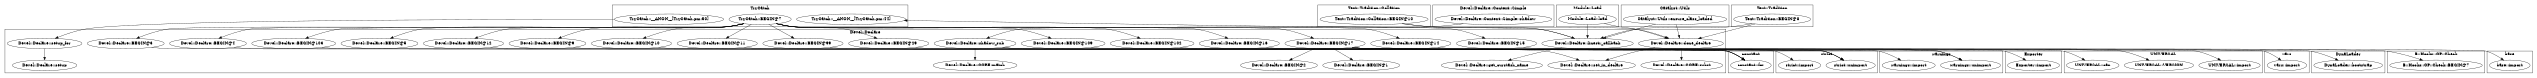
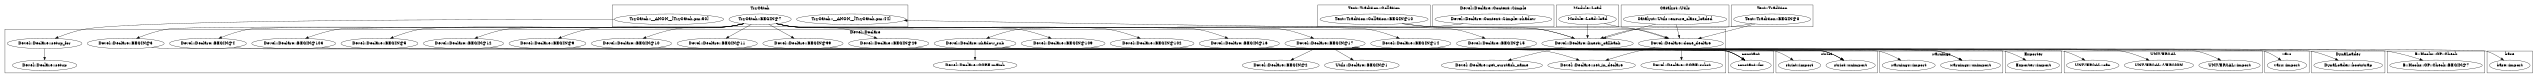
(1361, 65) -> (1362, 65)
